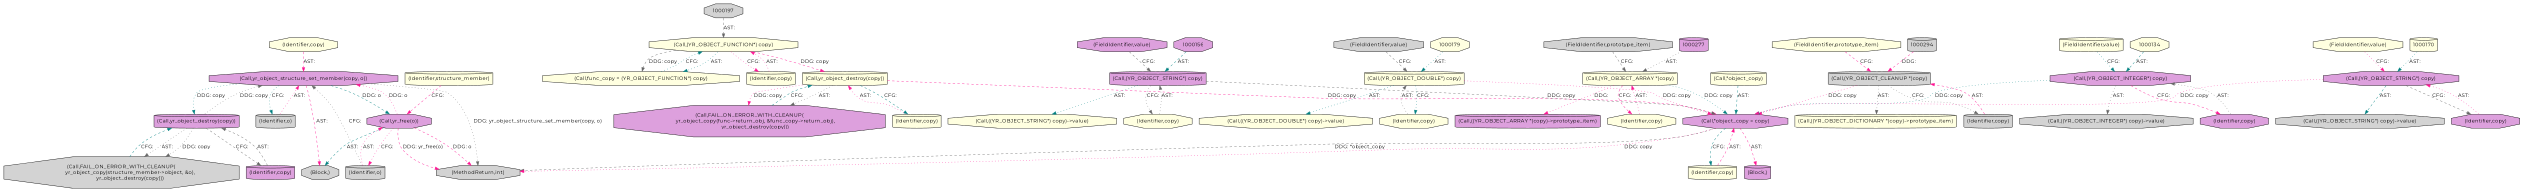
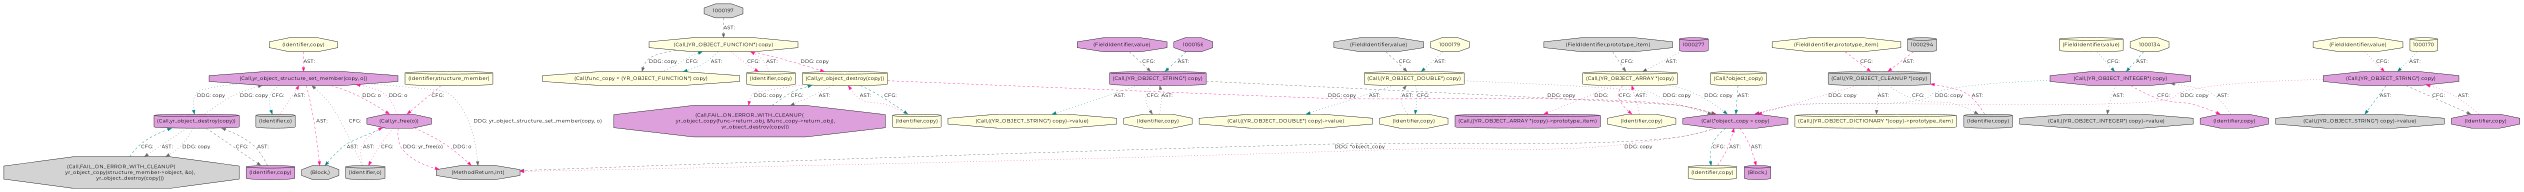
(1910, 62) -> (1910, 62)
(1588, 87) -> (1588, 87)
(360, 97) -> (360, 97)
